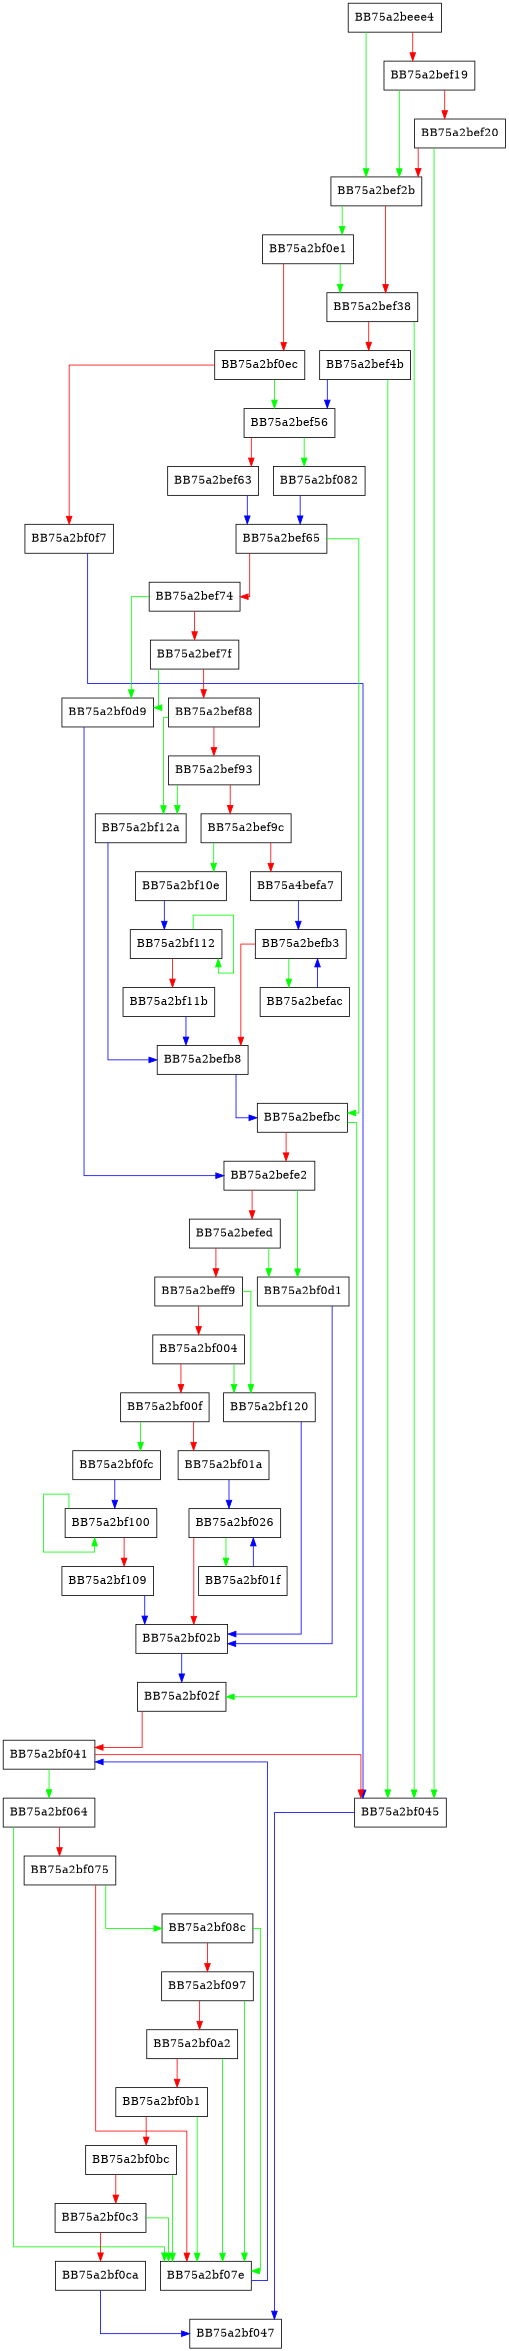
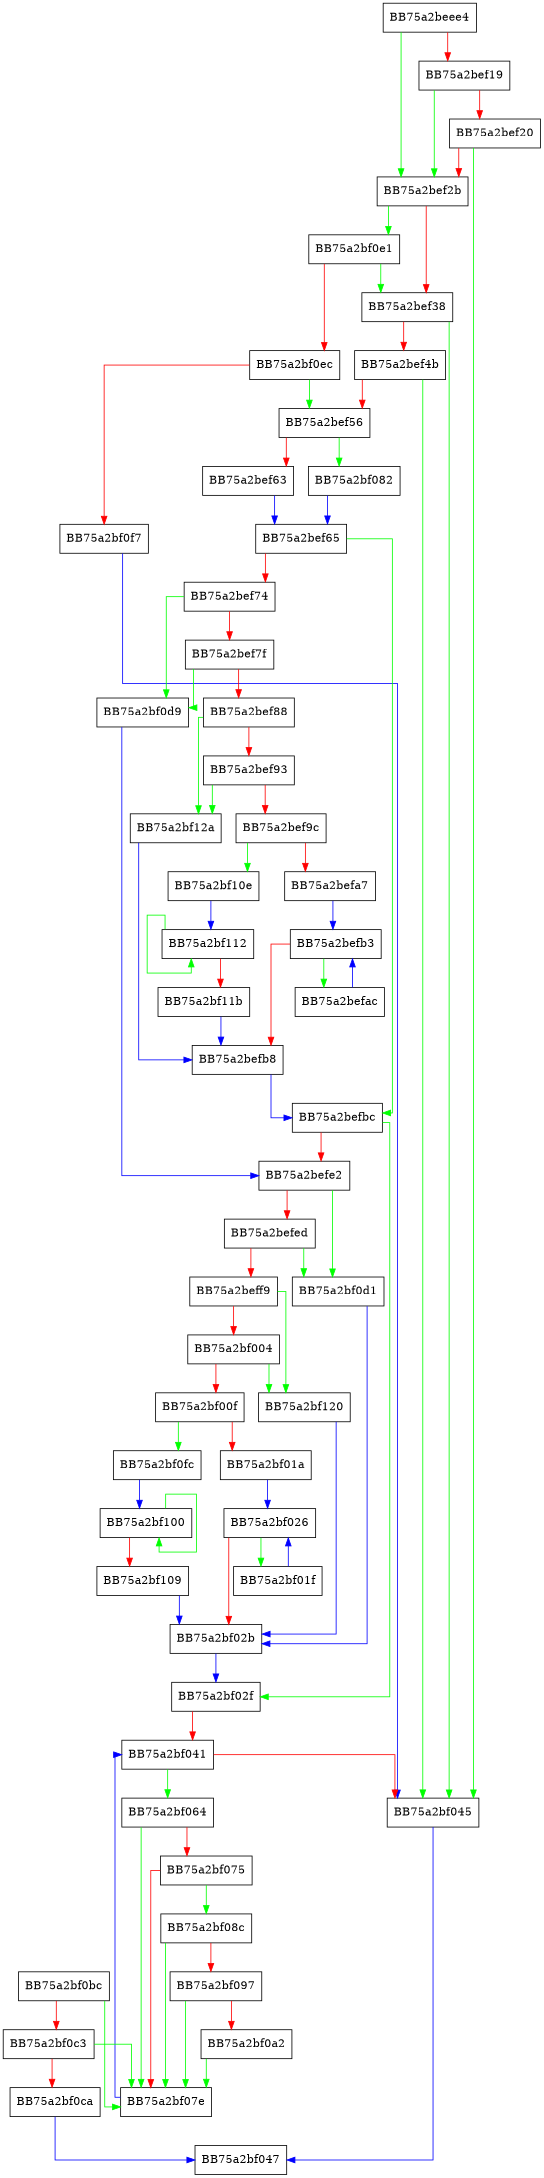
(327, 390) -> (362, 390)
(296, 886) -> (330, 886)
(162, 2102) -> none
